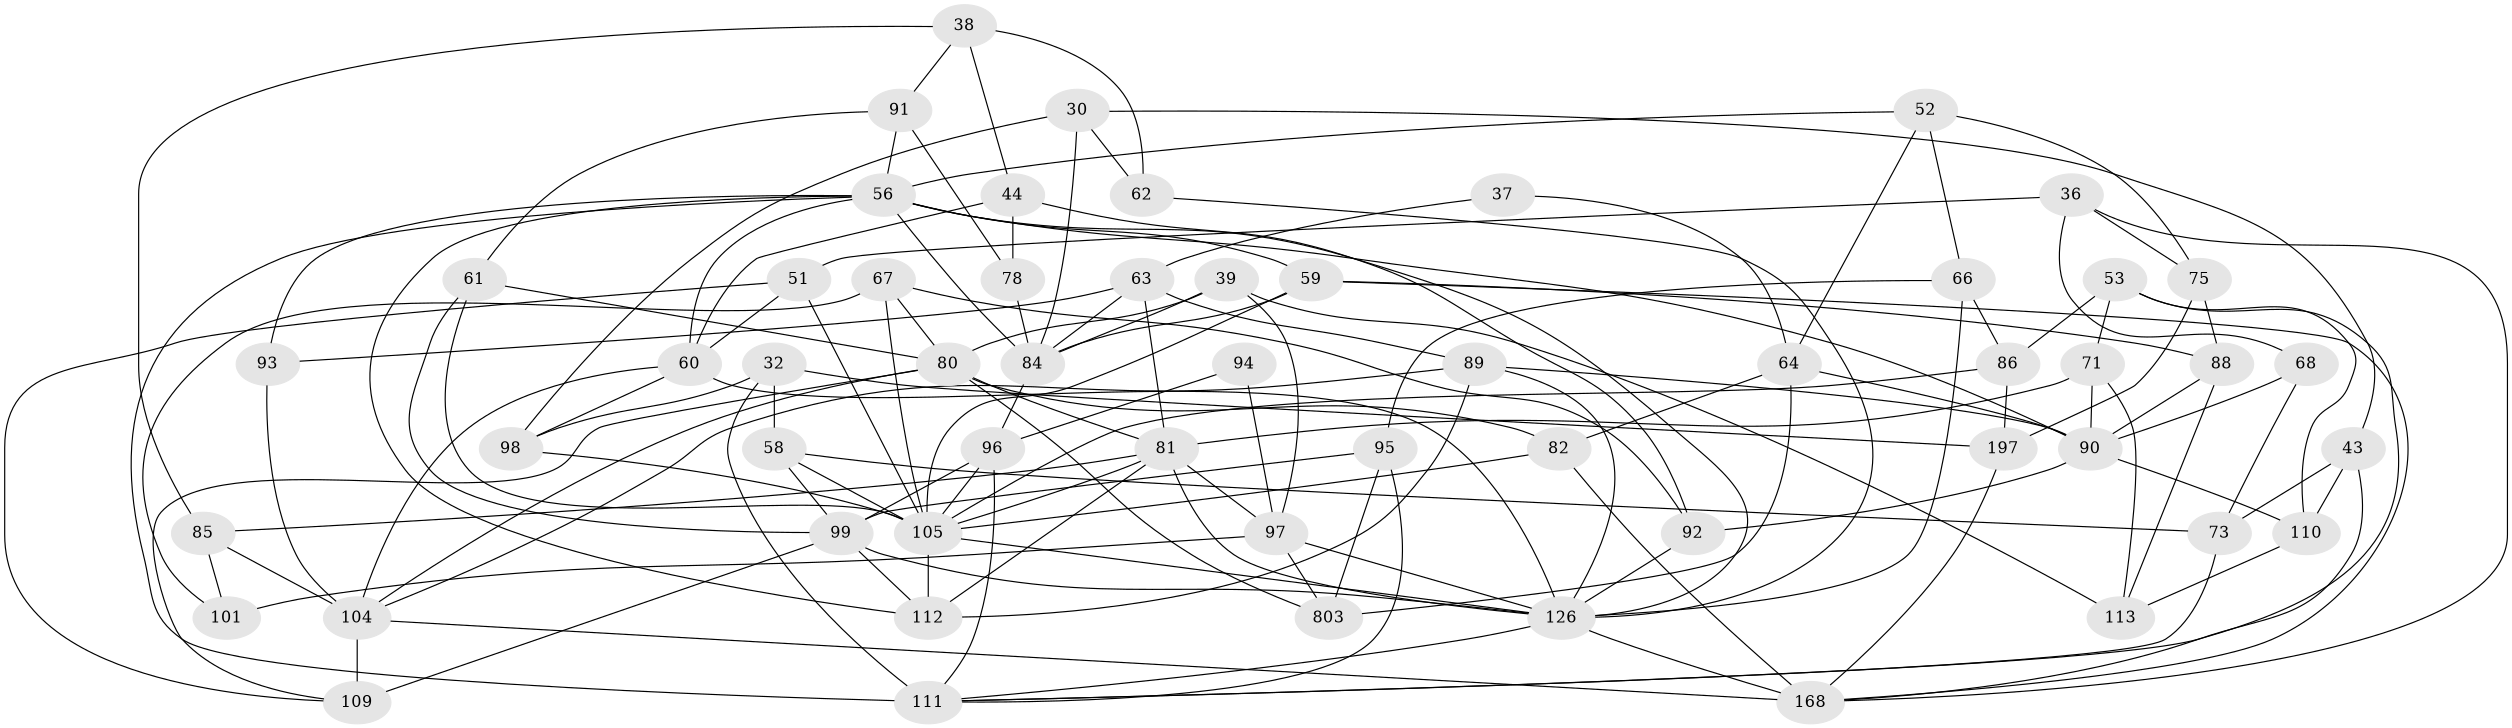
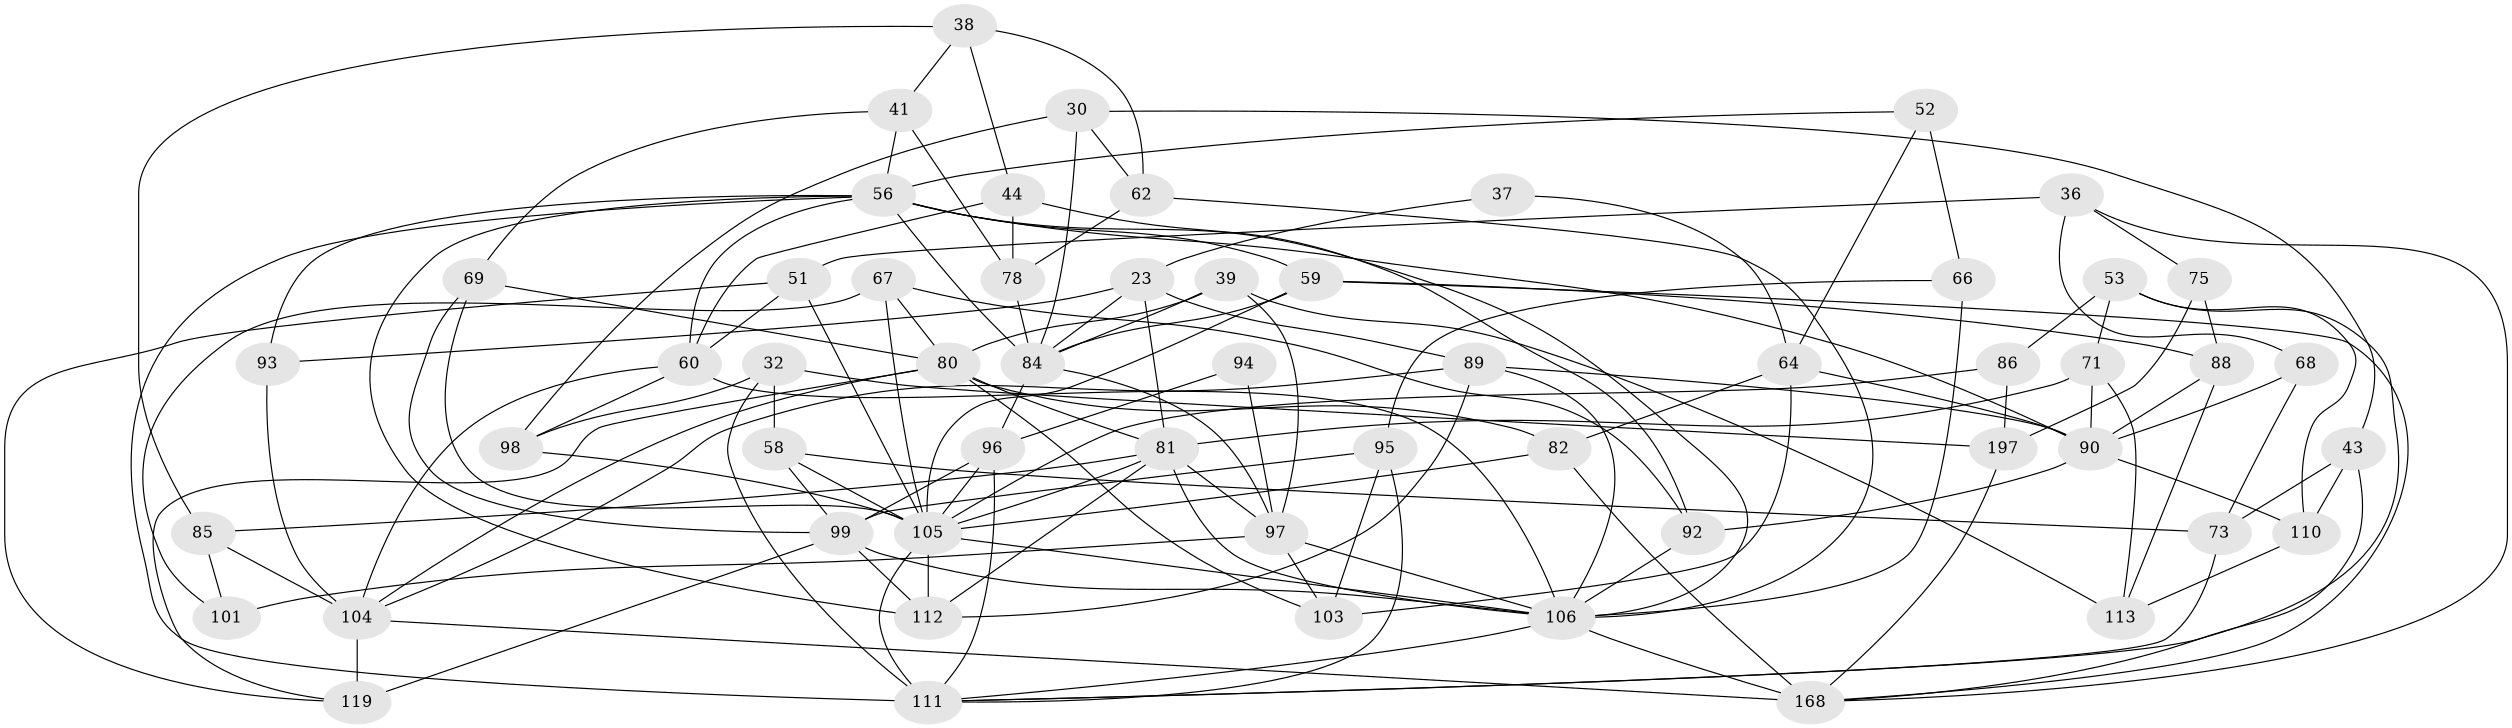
(900, 110) -> (900, 110)
(2091, 160) -> none
none -> (1056, 251)
(475, 280) -> (475, 280)
(1142, 280) -> (1142, 280)
(1991, 332) -> none
none -> (1203, 424)
none -> (879, 618)
(1329, 618) -> (1329, 618)
(1562, 618) -> (1562, 618)
(357, 703) -> (357, 703)
